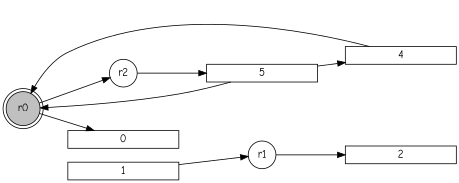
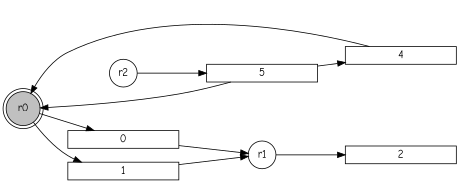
(71, 92) -> (52, 143)
none -> (210, 149)
